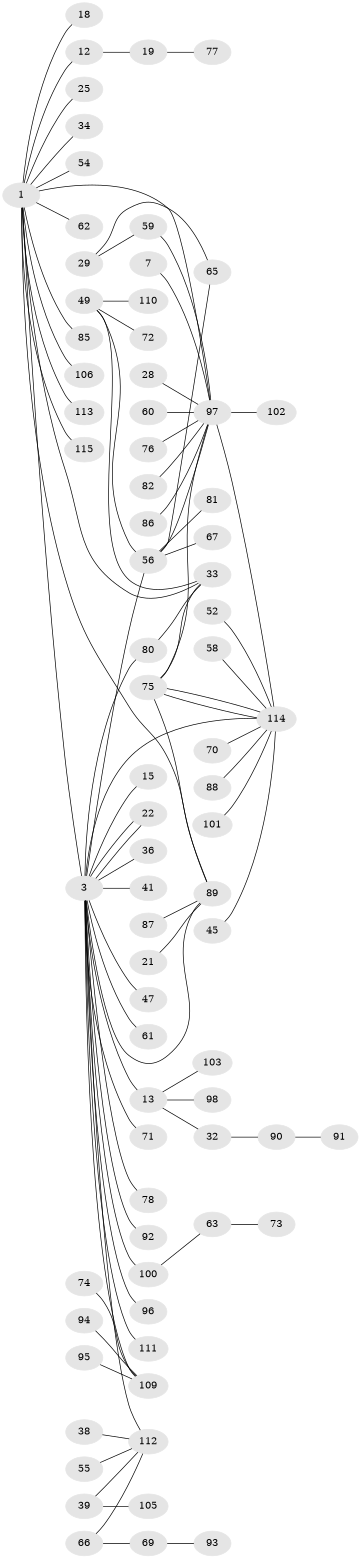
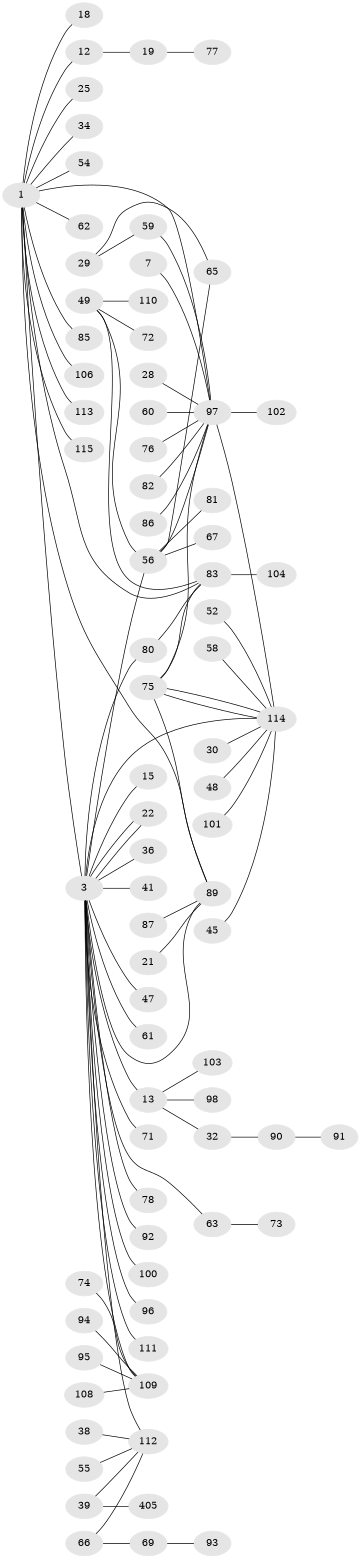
(212, 575) -> (212, 575)
none -> (276, 575)
(212, 751) -> (212, 751)
(212, 788) -> (212, 788)
(181, 1249) -> (124, 1145)
none -> (84, 1395)
(148, 1506) -> (148, 1506)
